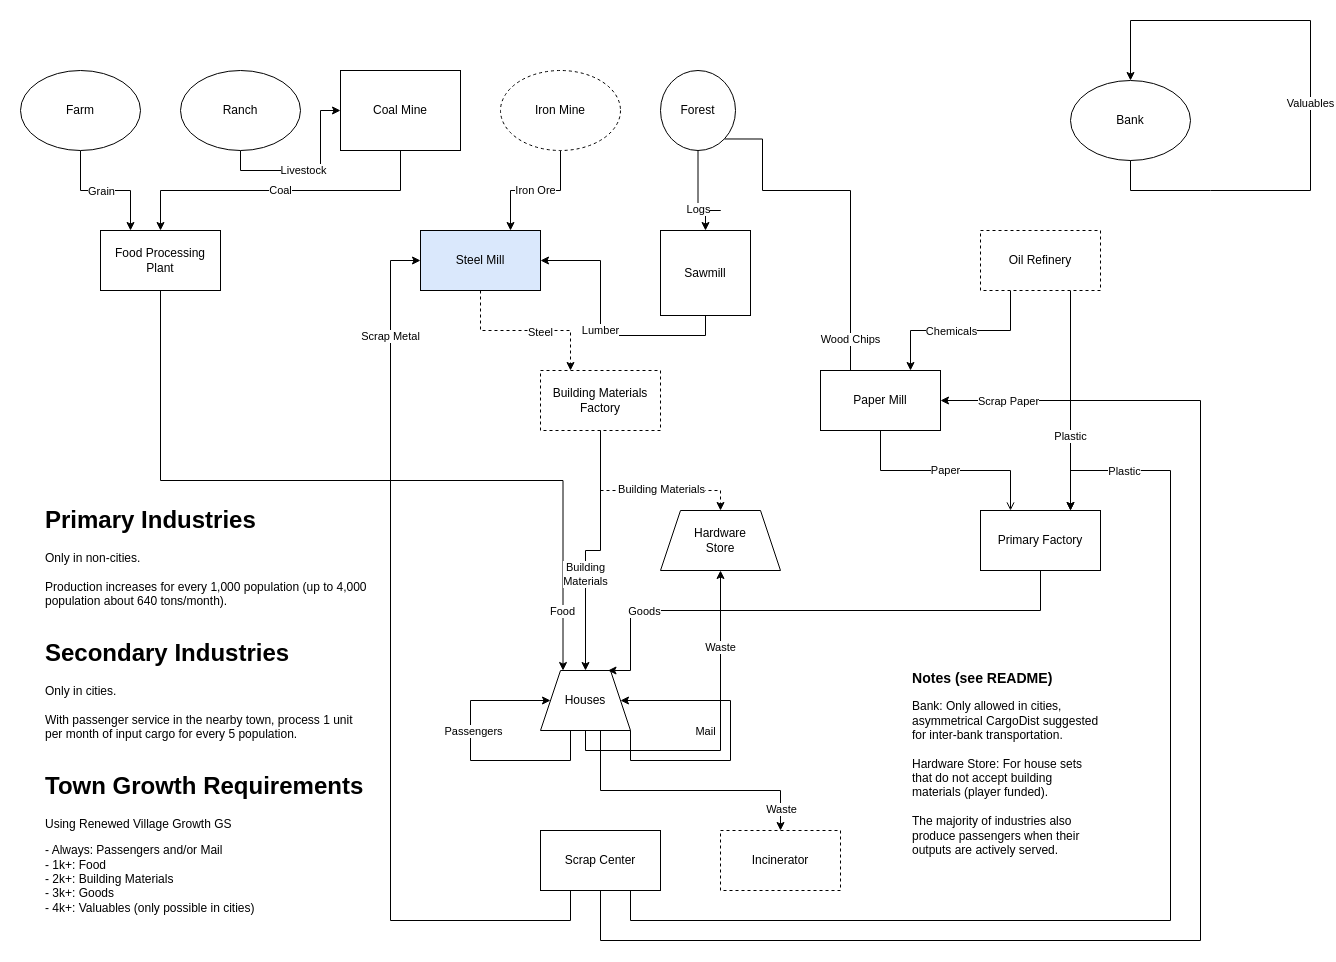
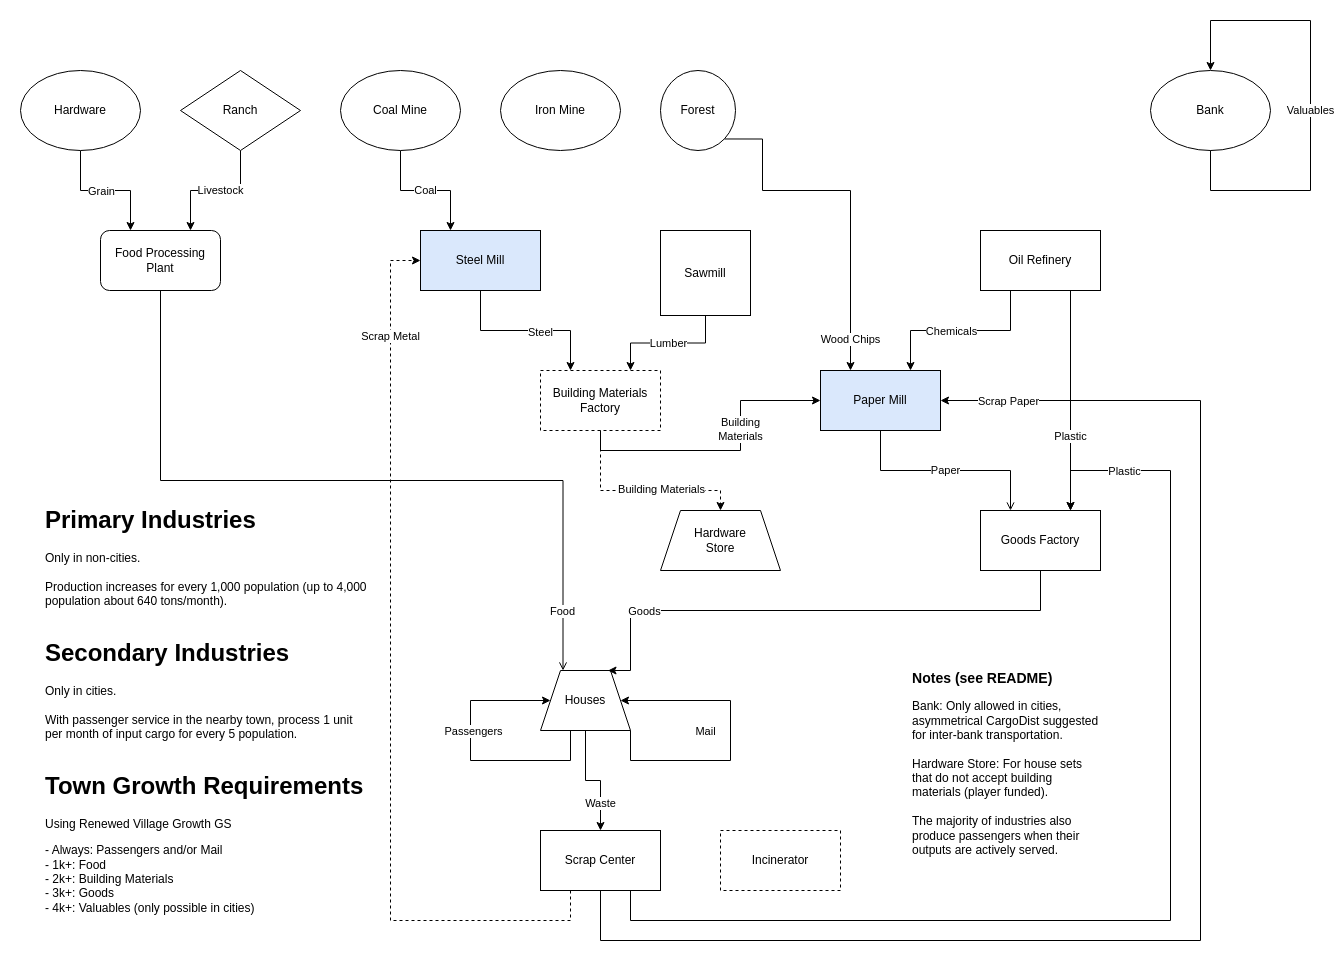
(81, 111) -> (81, 111)
(241, 111) -> (241, 111)
(401, 111) -> (401, 111)
(561, 111) -> (561, 111)
(1131, 121) -> (1211, 111)
(316, 171) -> (191, 208)
(323, 191) -> (441, 191)
(540, 191) -> none
(698, 206) -> none
(161, 261) -> (161, 261)
(1041, 261) -> (1041, 261)
(601, 272) -> (663, 343)
(485, 331) -> (485, 331)
(851, 365) -> (851, 362)
(881, 401) -> (881, 401)
(1041, 541) -> (1041, 541)
(586, 570) -> (733, 451)
(563, 662) -> (563, 663)
(721, 733) -> (586, 771)
(391, 736) -> (391, 736)
(708, 791) -> none
